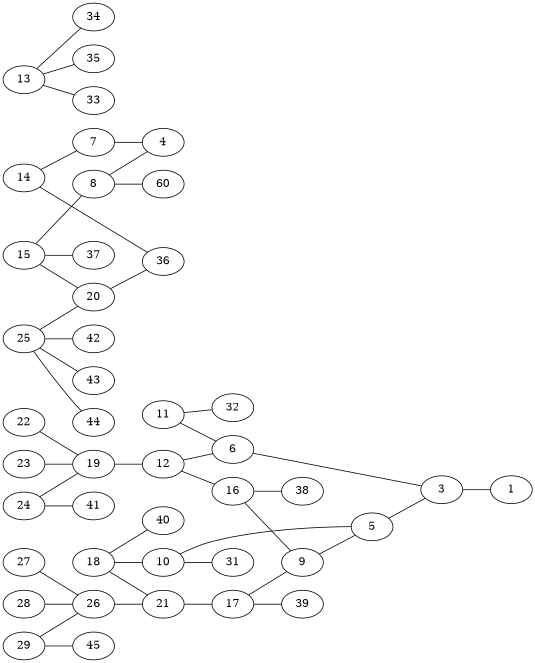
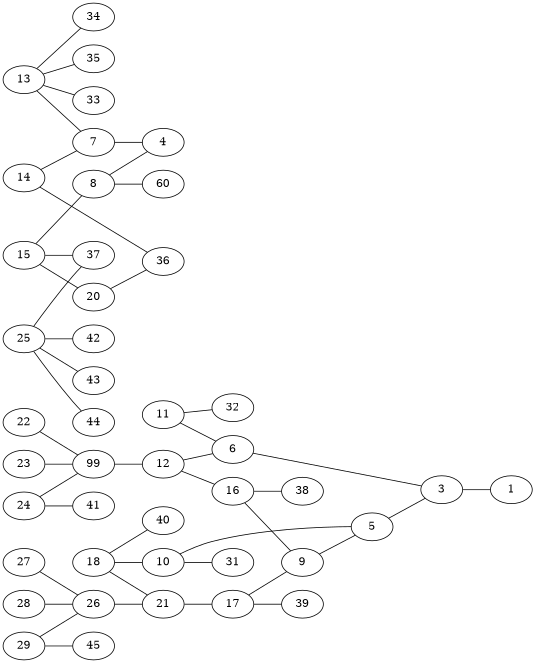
none -> (59, 111)
(59, 318) -> (57, 296)
(94, 464) -> (94, 464)
